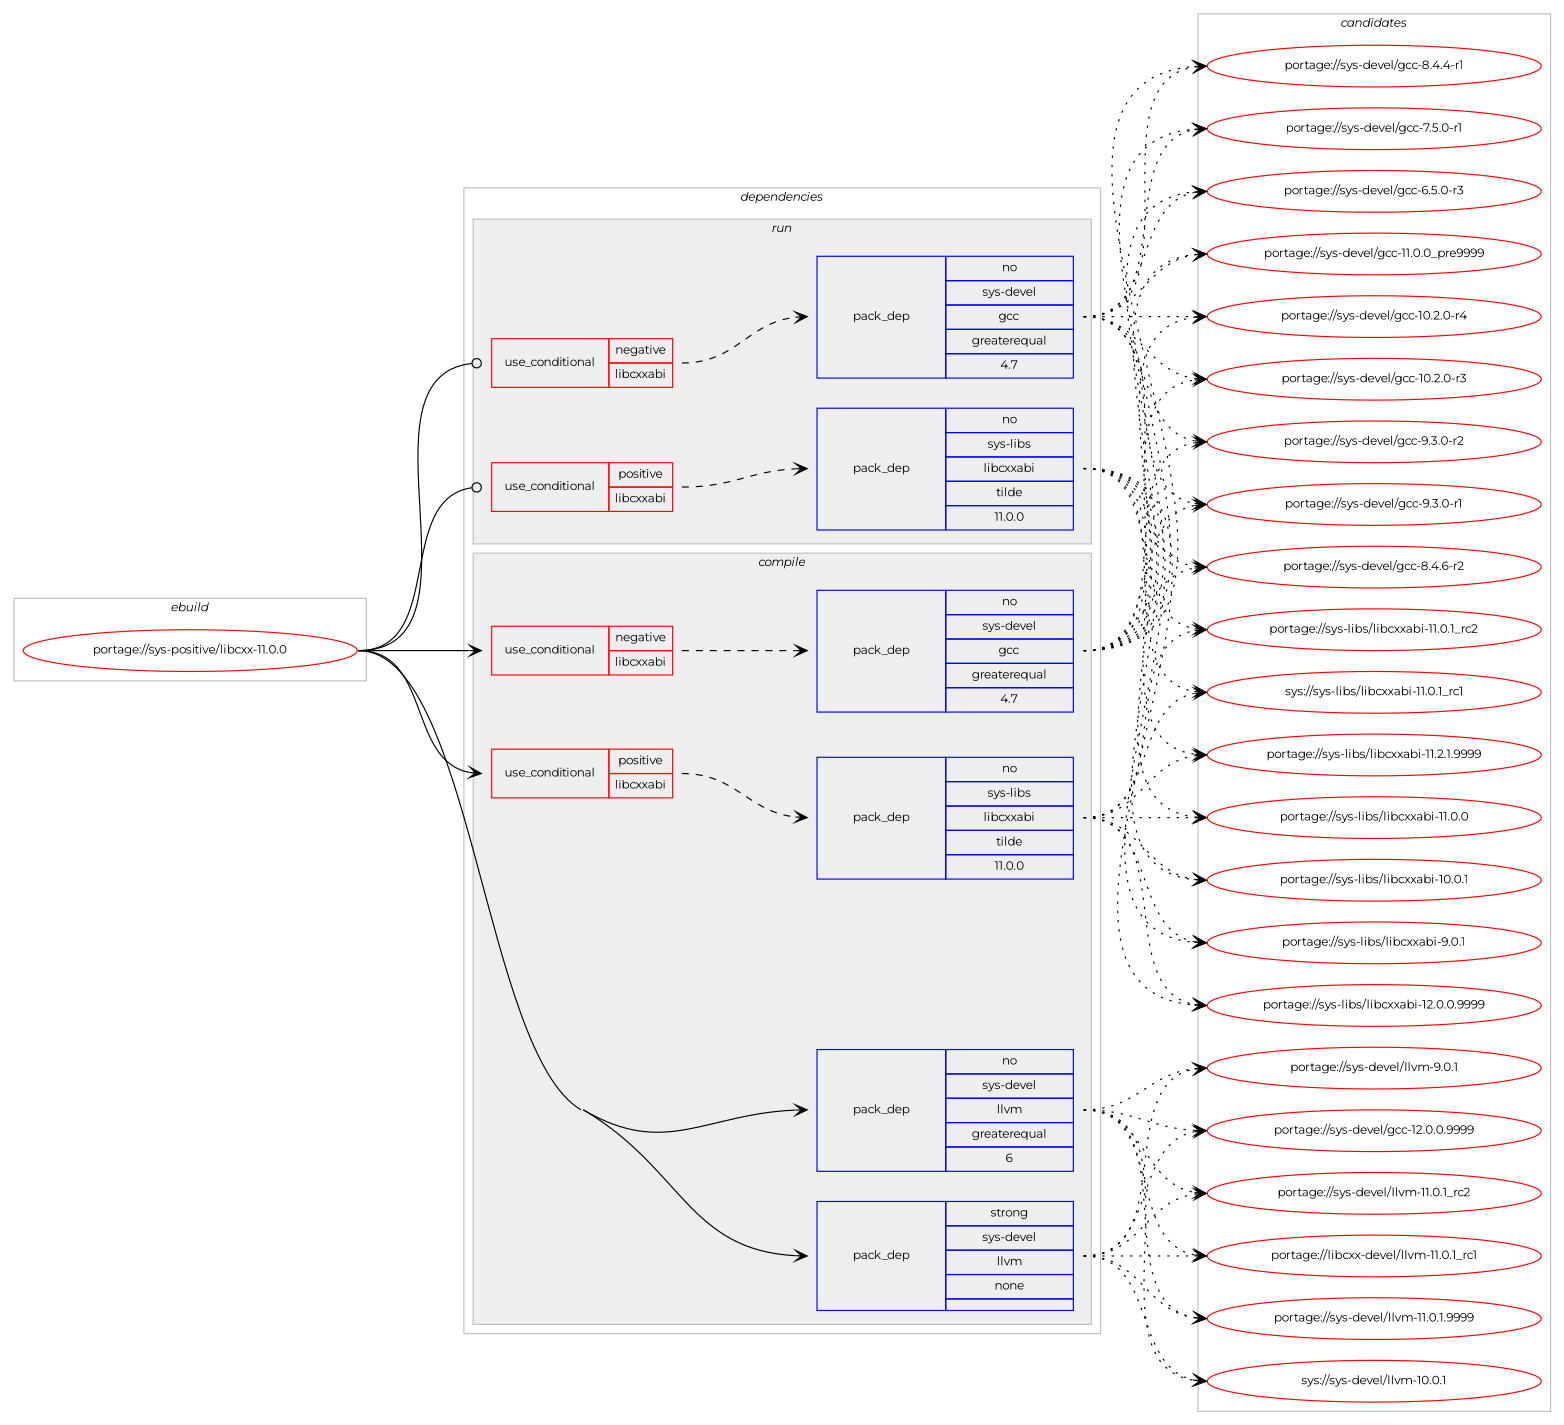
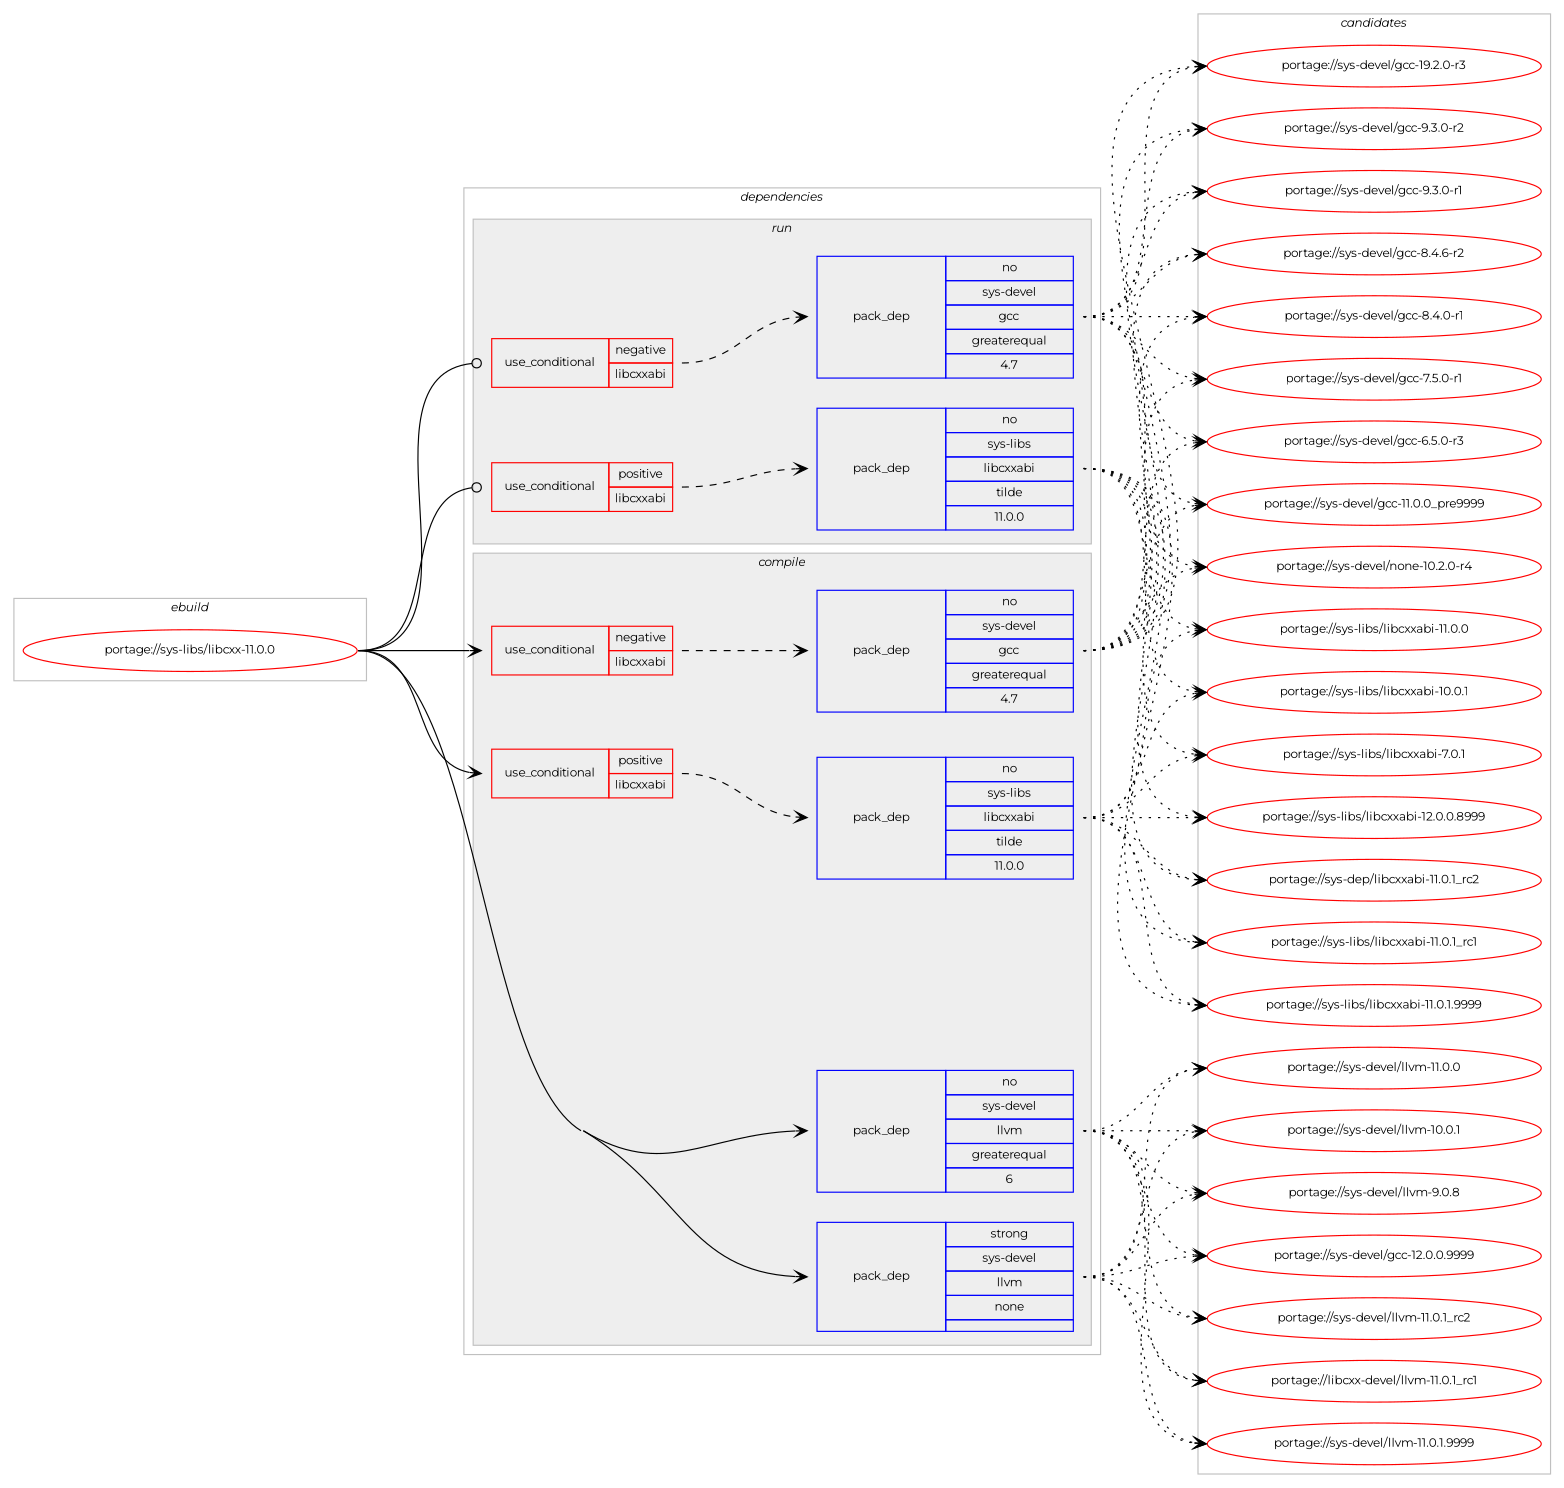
(1374, 66) -> (1374, 317)
(1374, 317) -> (1374, 567)
(1374, 379) -> (1374, 66)
(1374, 630) -> (1374, 880)
(190, 651) -> (190, 651)
(1374, 692) -> (1374, 943)
(1374, 755) -> (1374, 1005)
(1374, 943) -> (1374, 755)
(1374, 1005) -> (1374, 818)
none -> (1374, 1068)
(1374, 1068) -> (1374, 1193)
(1374, 1381) -> (1374, 1131)
